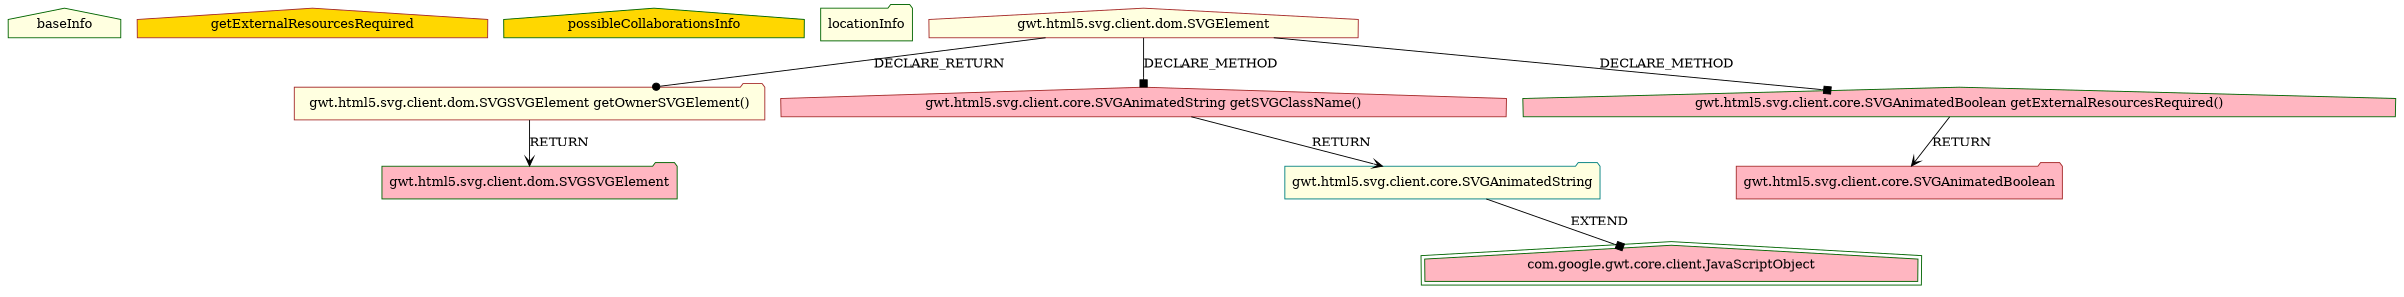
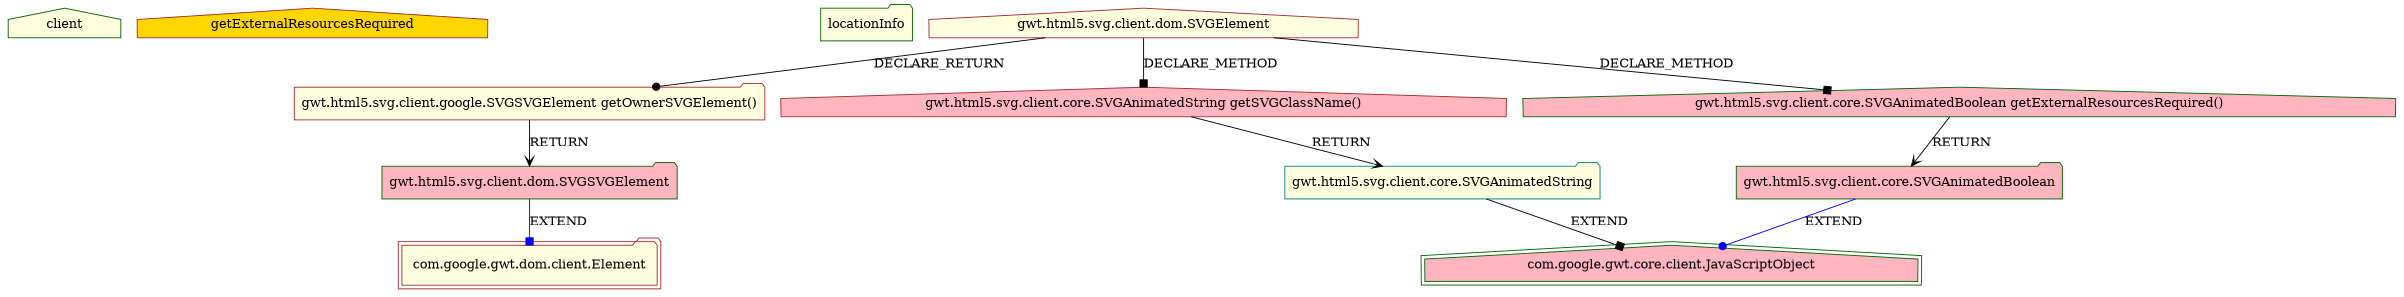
(64, 25) -> (64, 25)
(654, 25) -> none
(530, 104) -> (530, 104)
(1899, 183) -> (1899, 183)
none -> (1791, 222)
none -> (530, 265)
